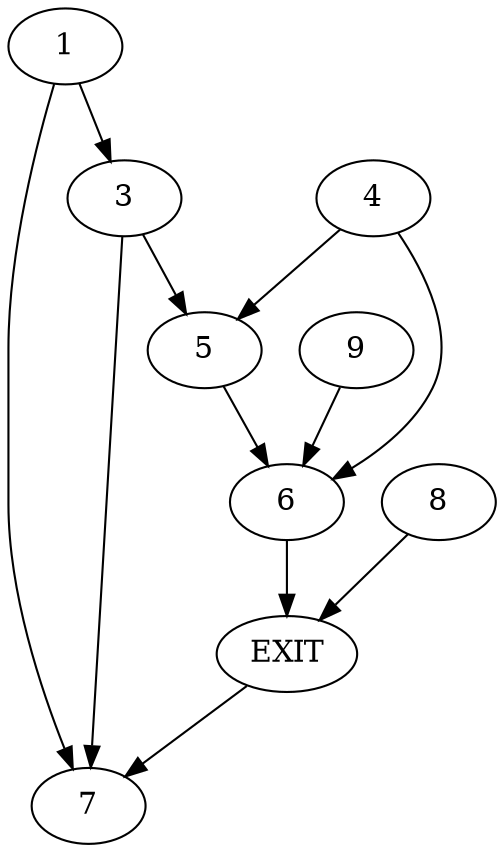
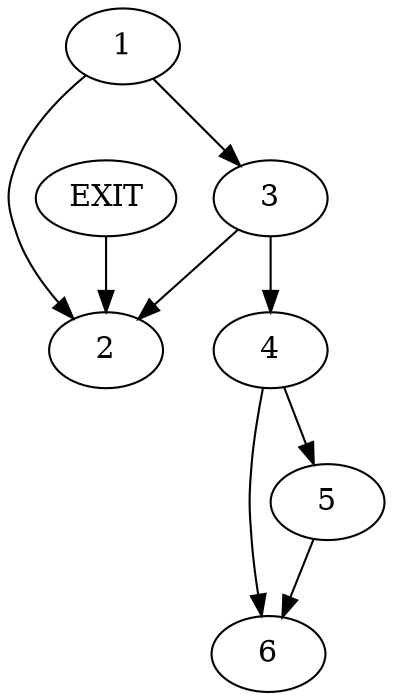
(159, 265) -> (271, 264)
(357, 350) -> none
(439, 502) -> none
(287, 568) -> none
(89, 806) -> (106, 350)
